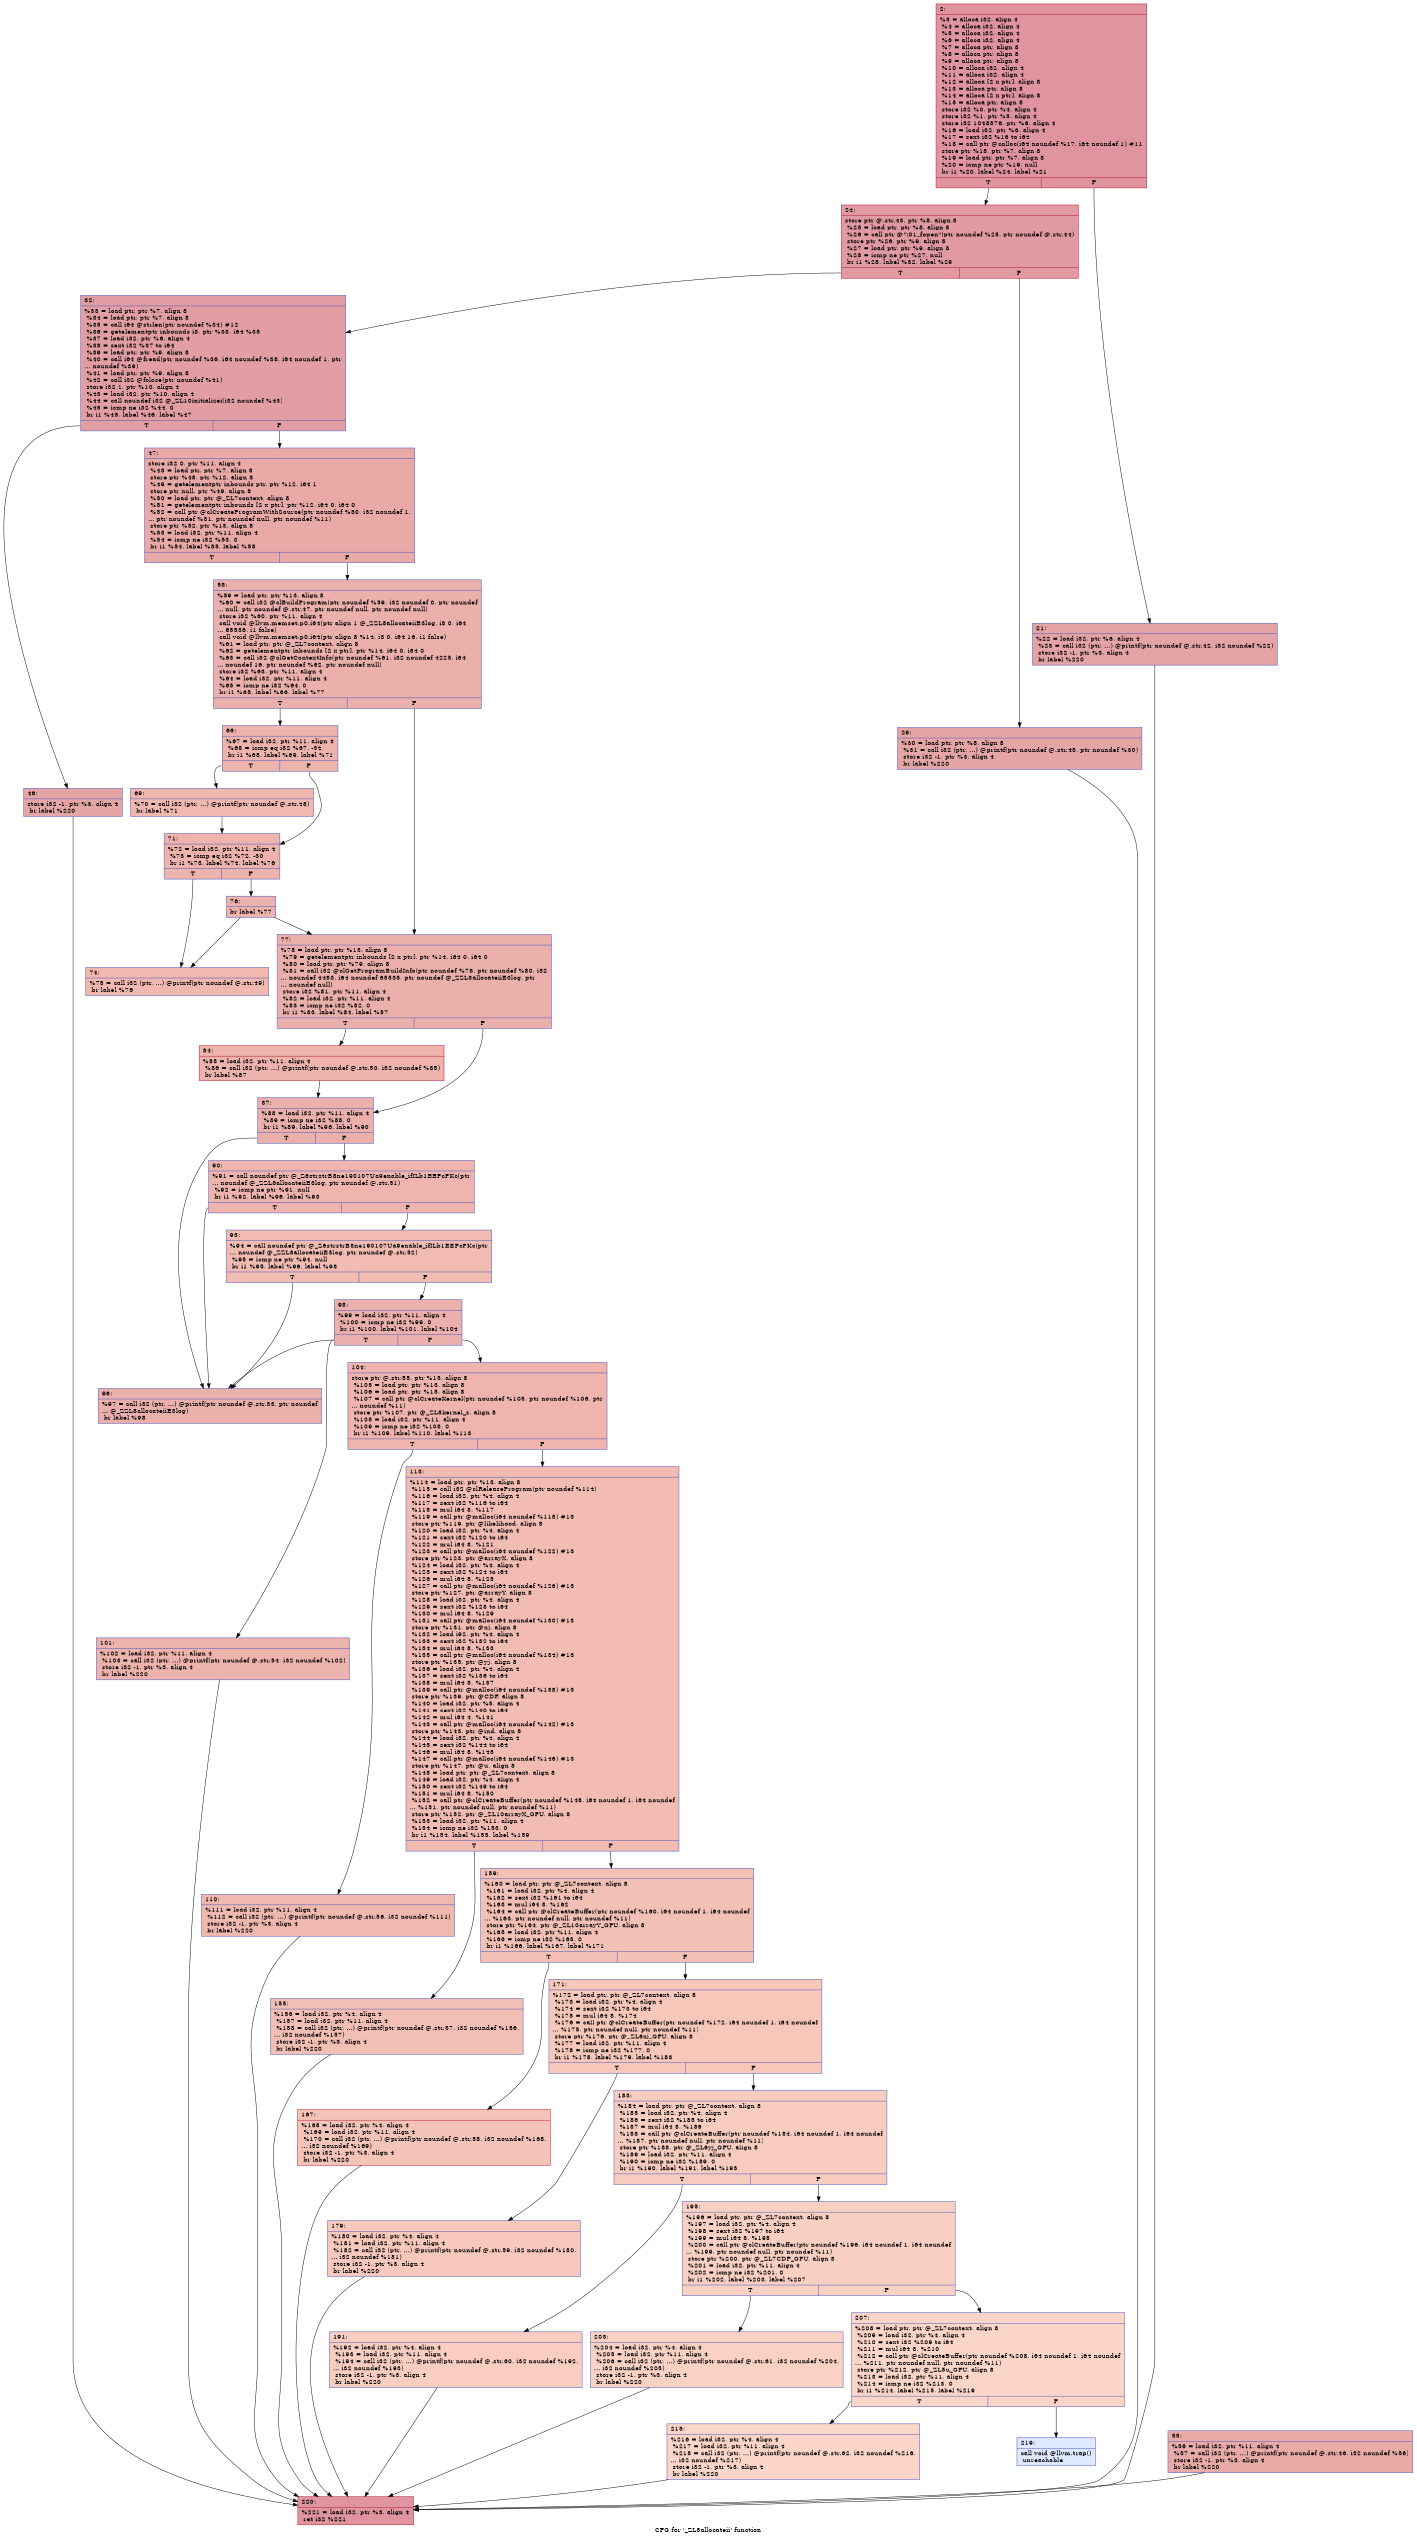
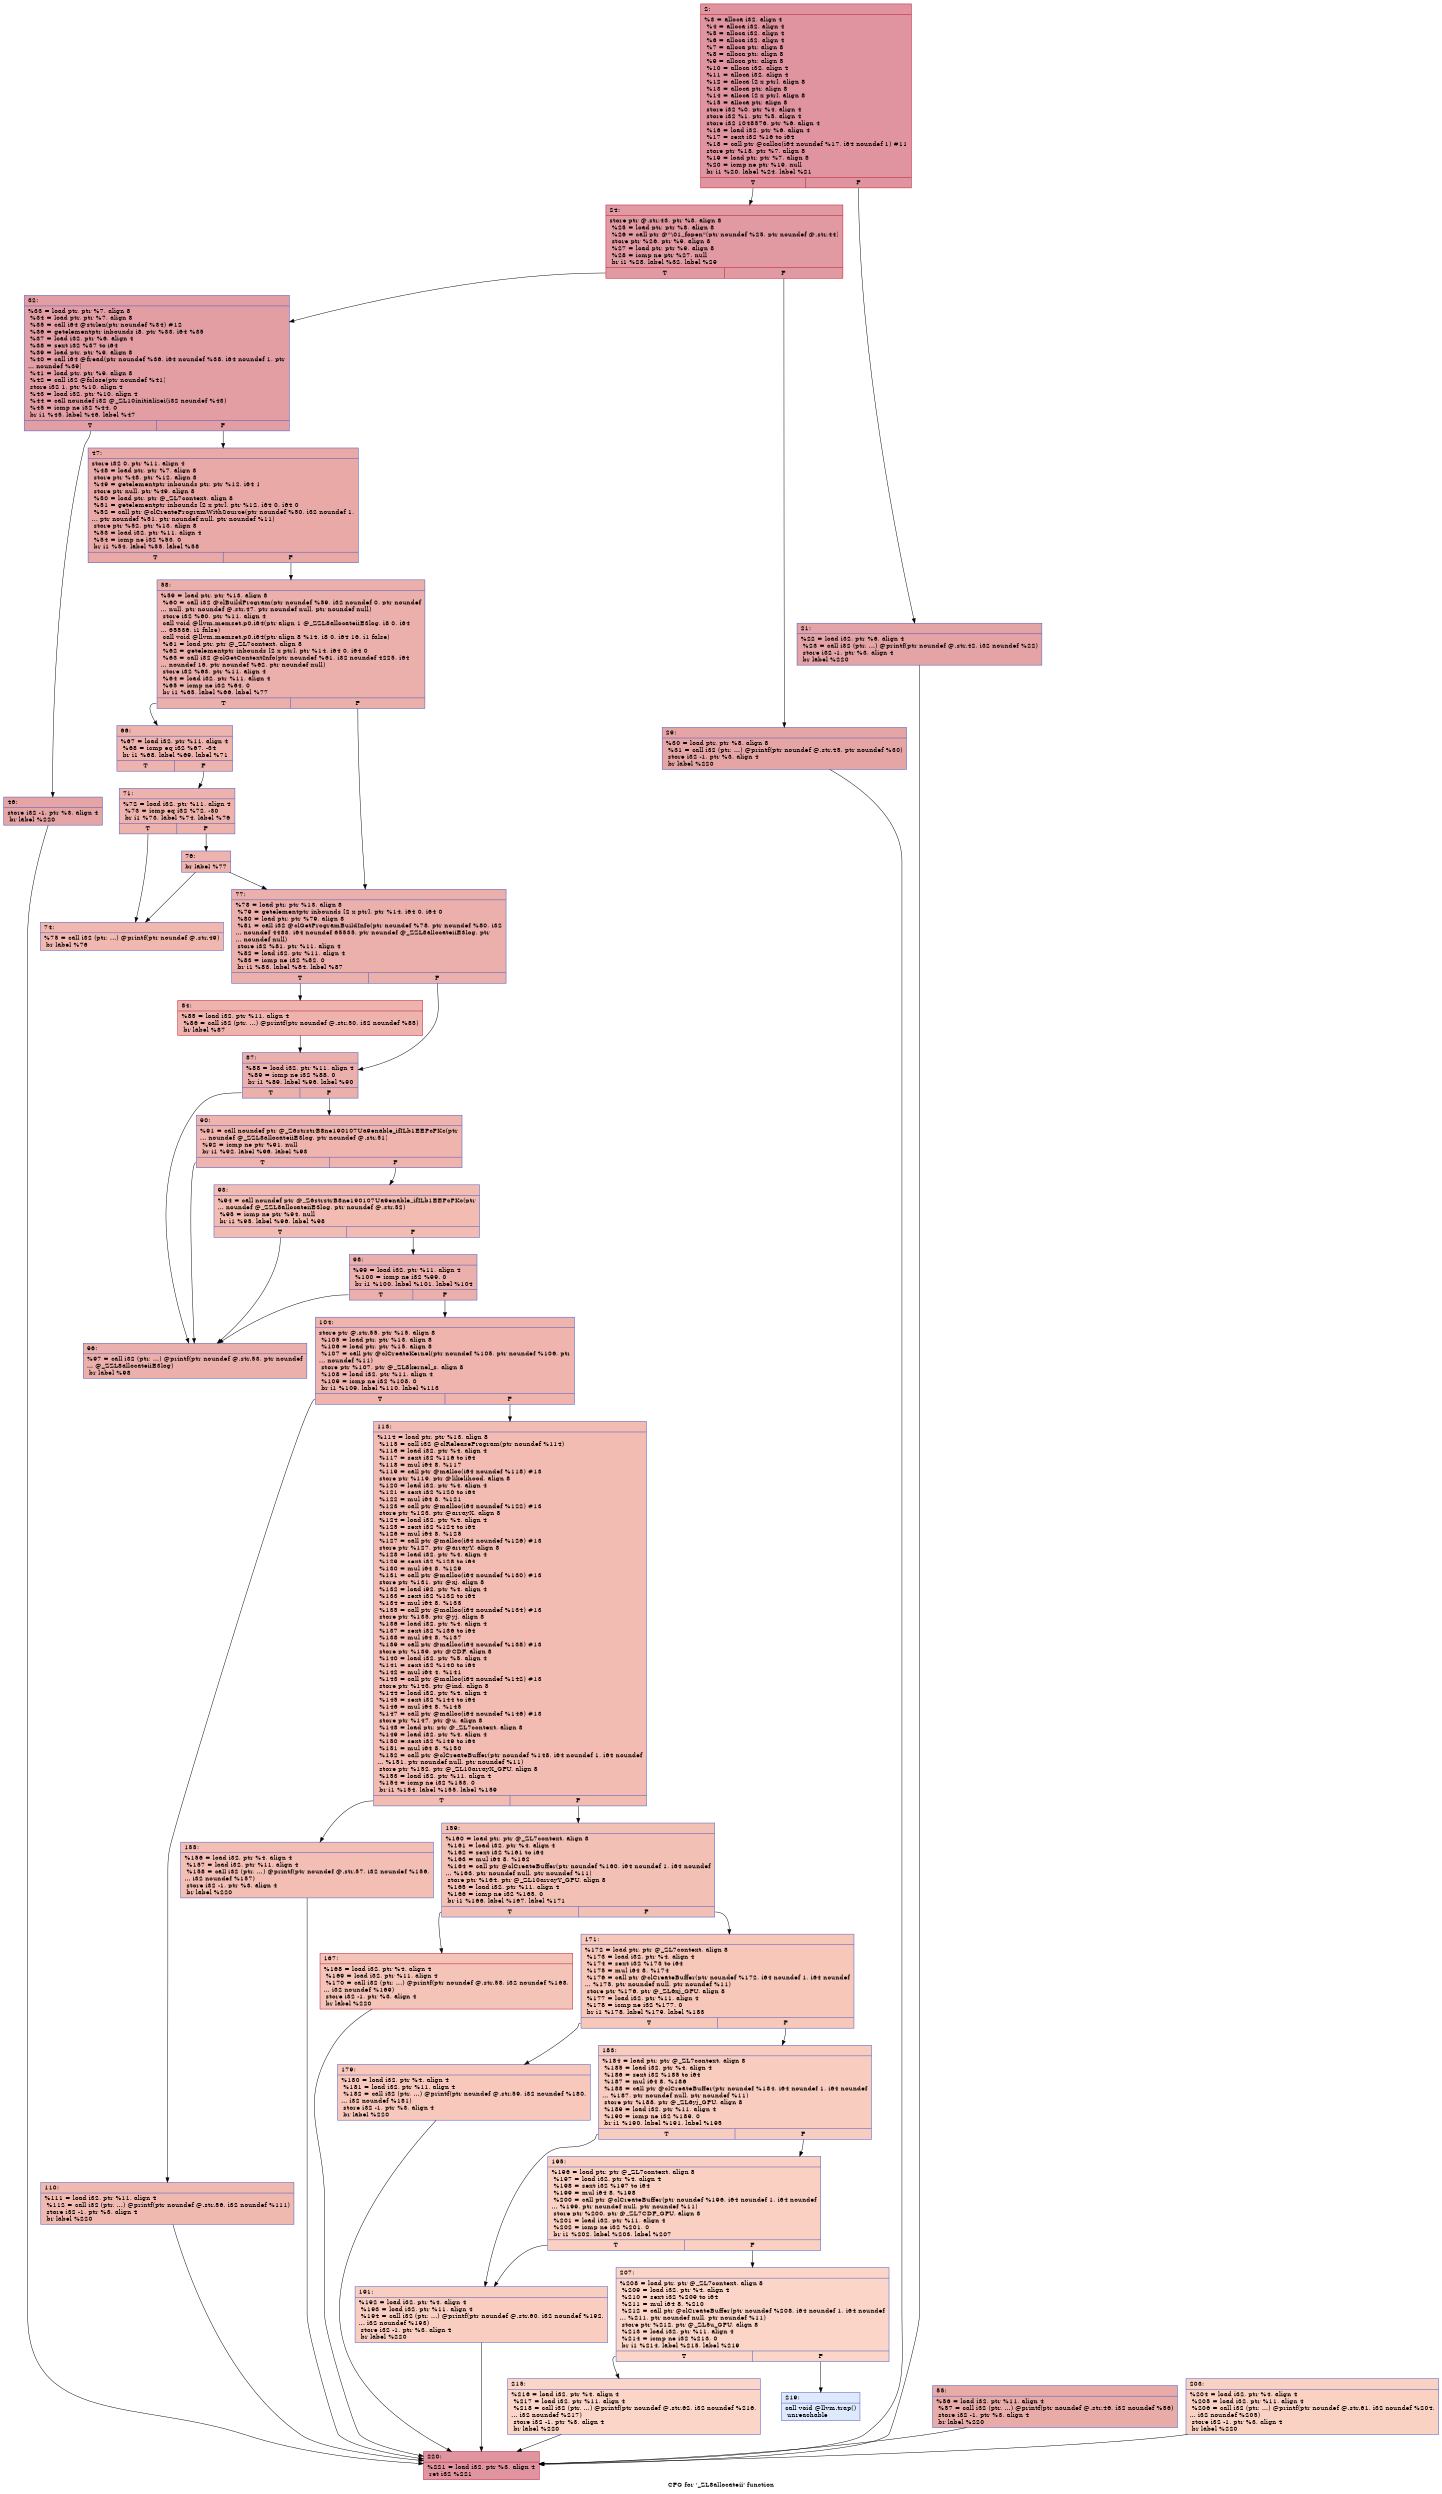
(222, 802) -> none
(223, 1659) -> none
(748, 2312) -> (518, 2257)
